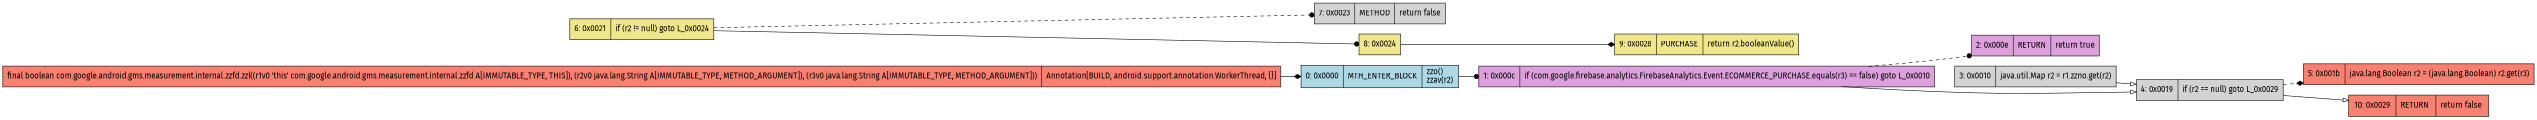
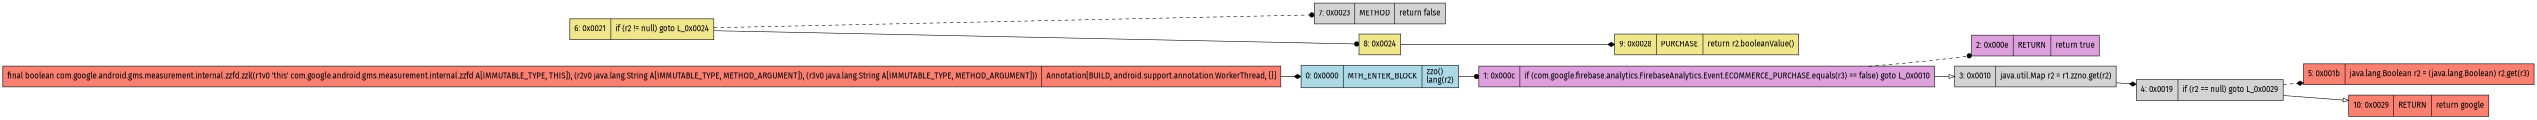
(1440, 80) -> (1440, 80)
(2123, 83) -> (2123, 83)
(1986, 93) -> (1942, 76)
(2461, 105) -> (2460, 105)
